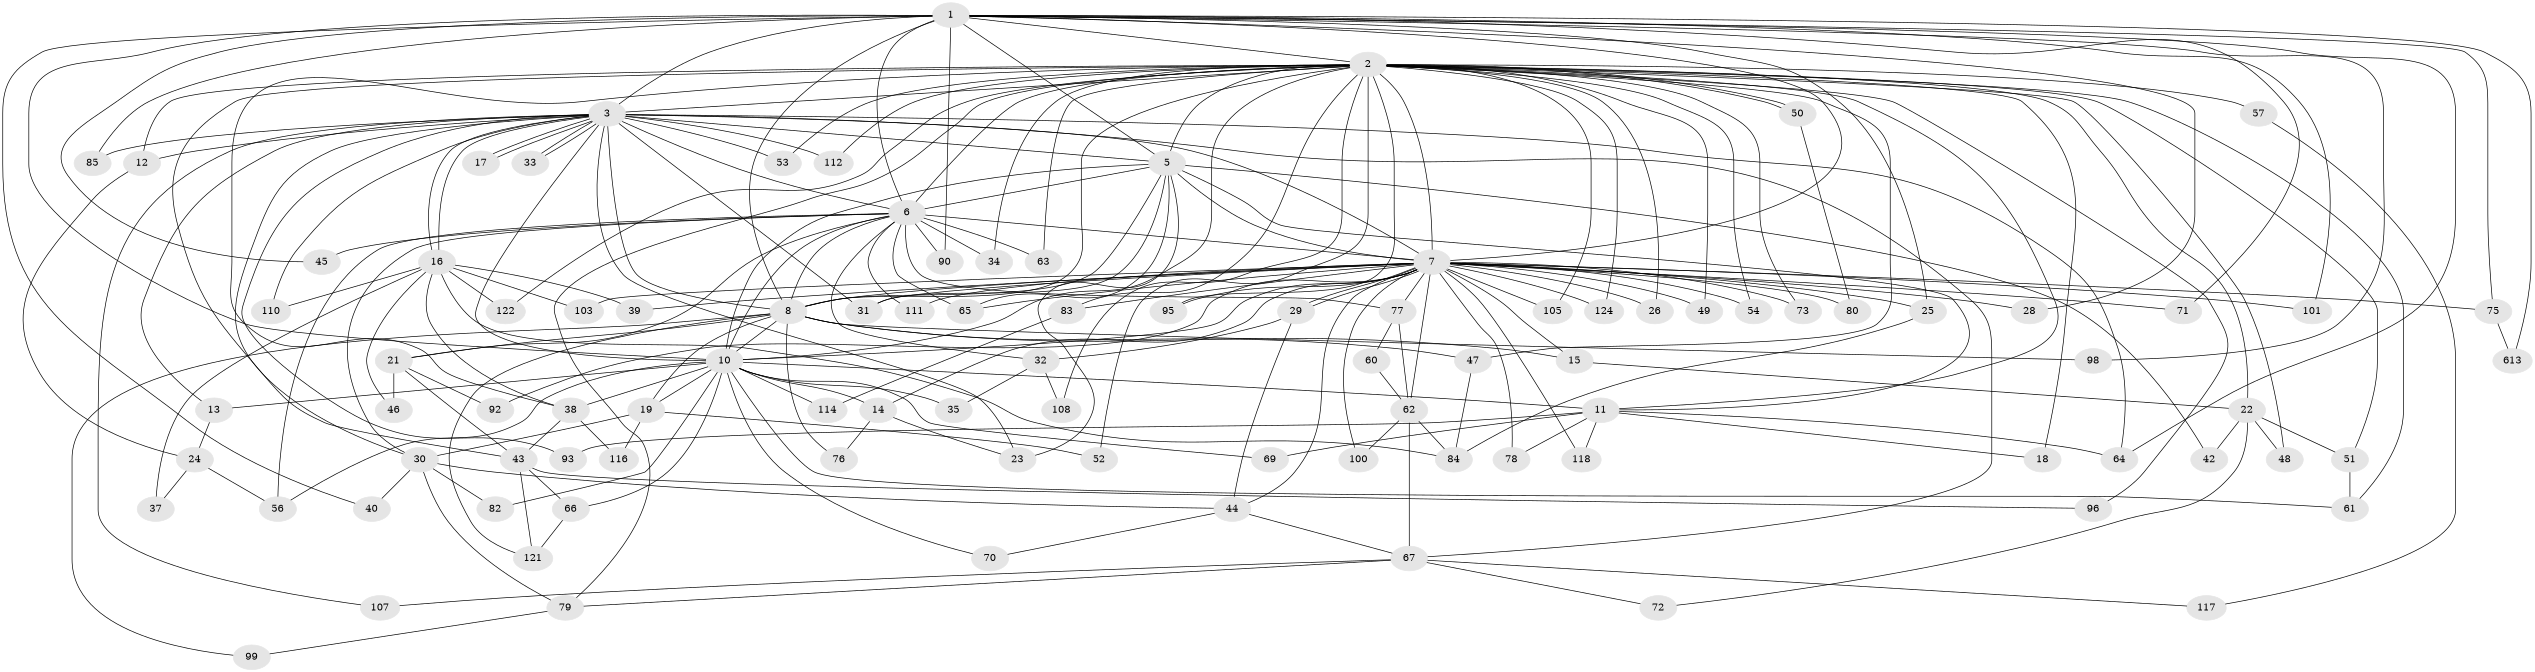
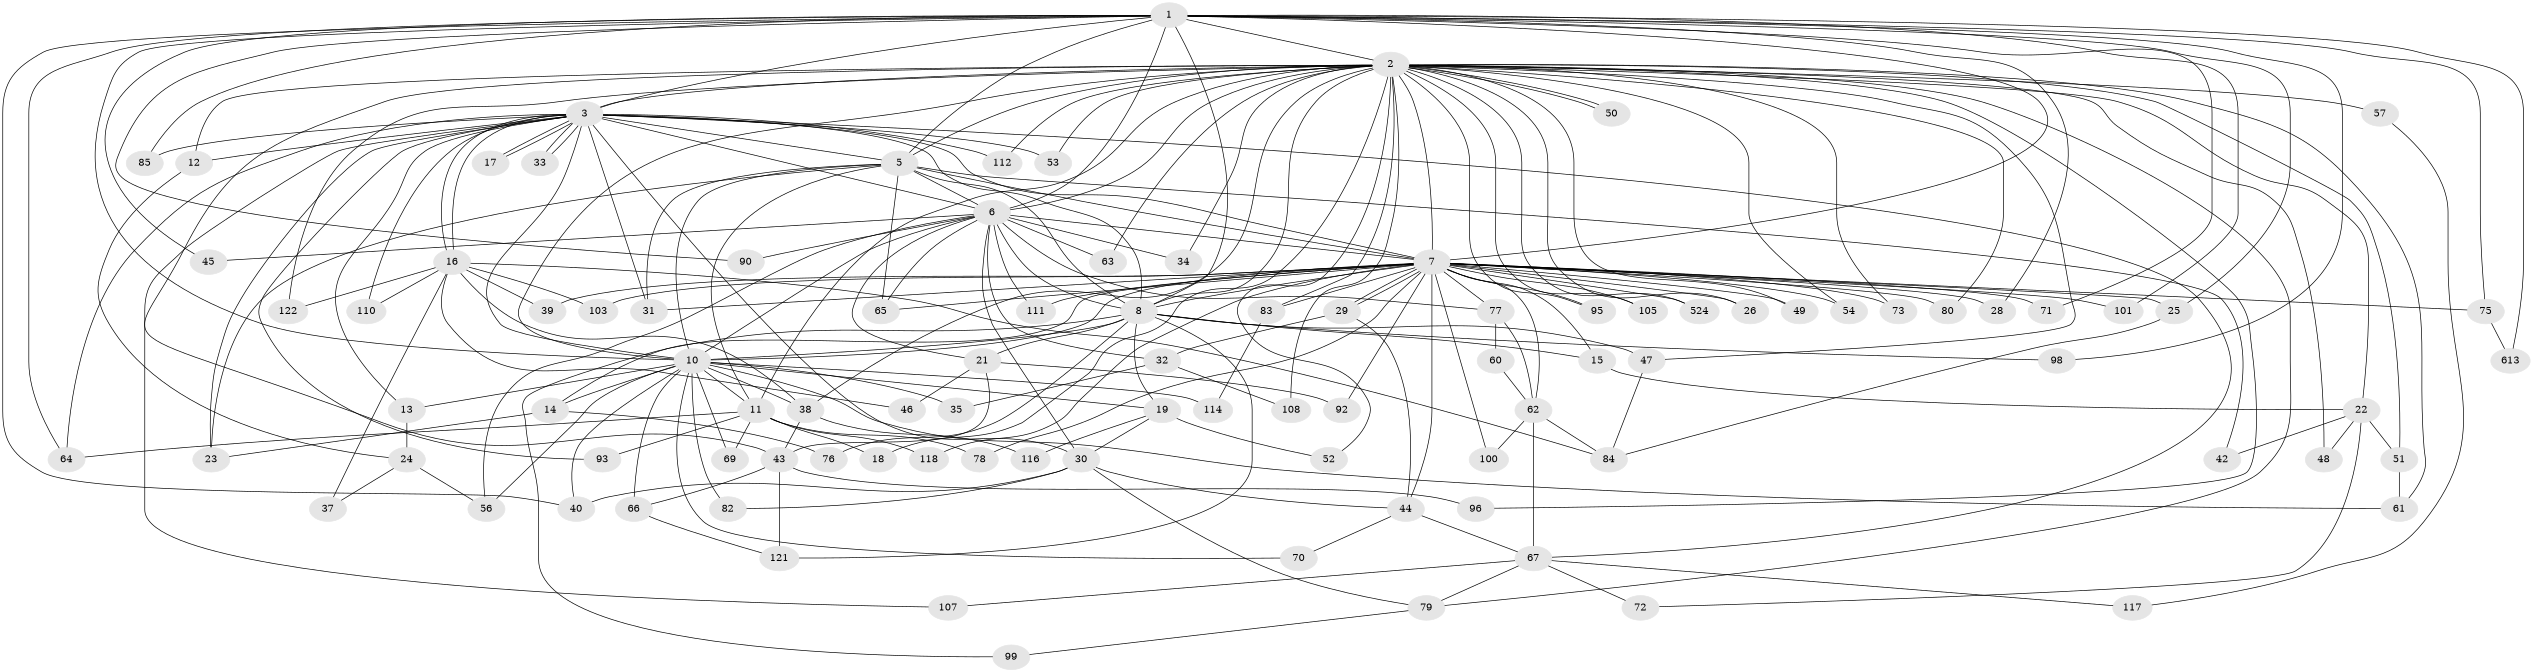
(1825, 213) -> (1789, 99)
(1604, 311) -> (1699, 311)
none -> (595, 428)
